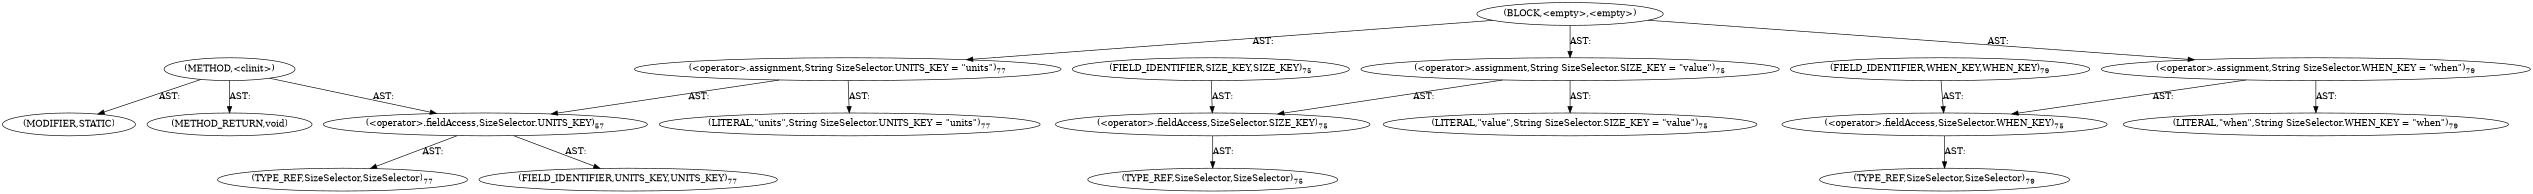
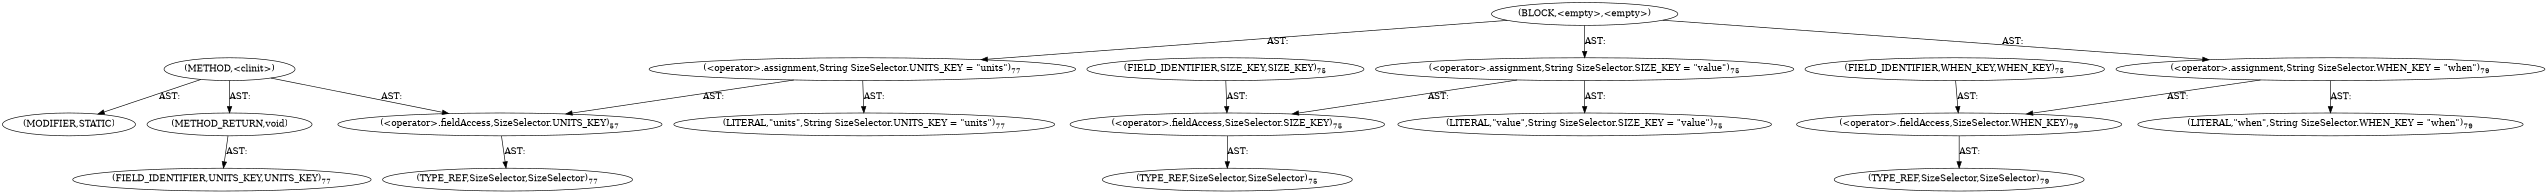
(2045, 68) -> (2060, 68)
(2059, 123) -> (2074, 123)
(554, 151) -> (226, 149)
